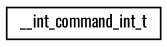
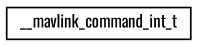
(84, 23) -> (99, 23)
